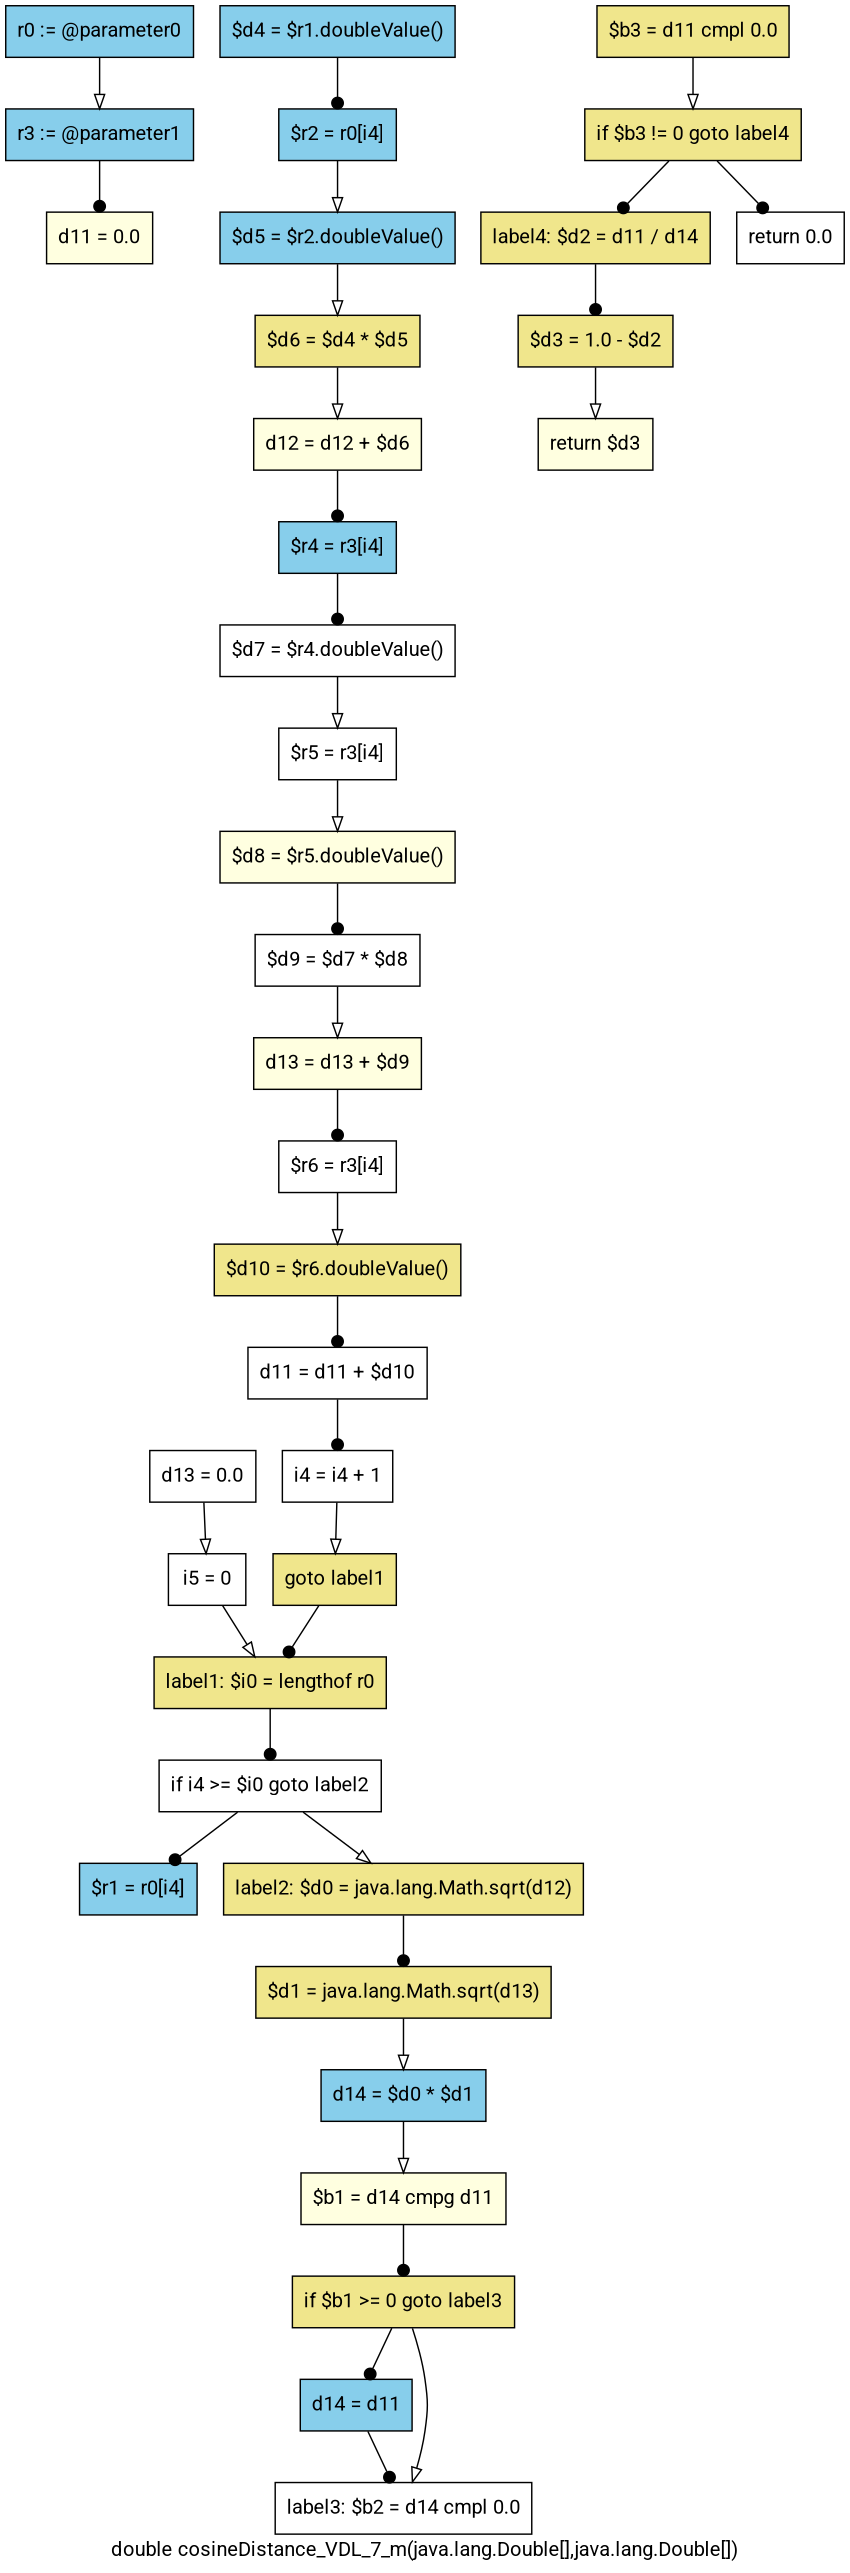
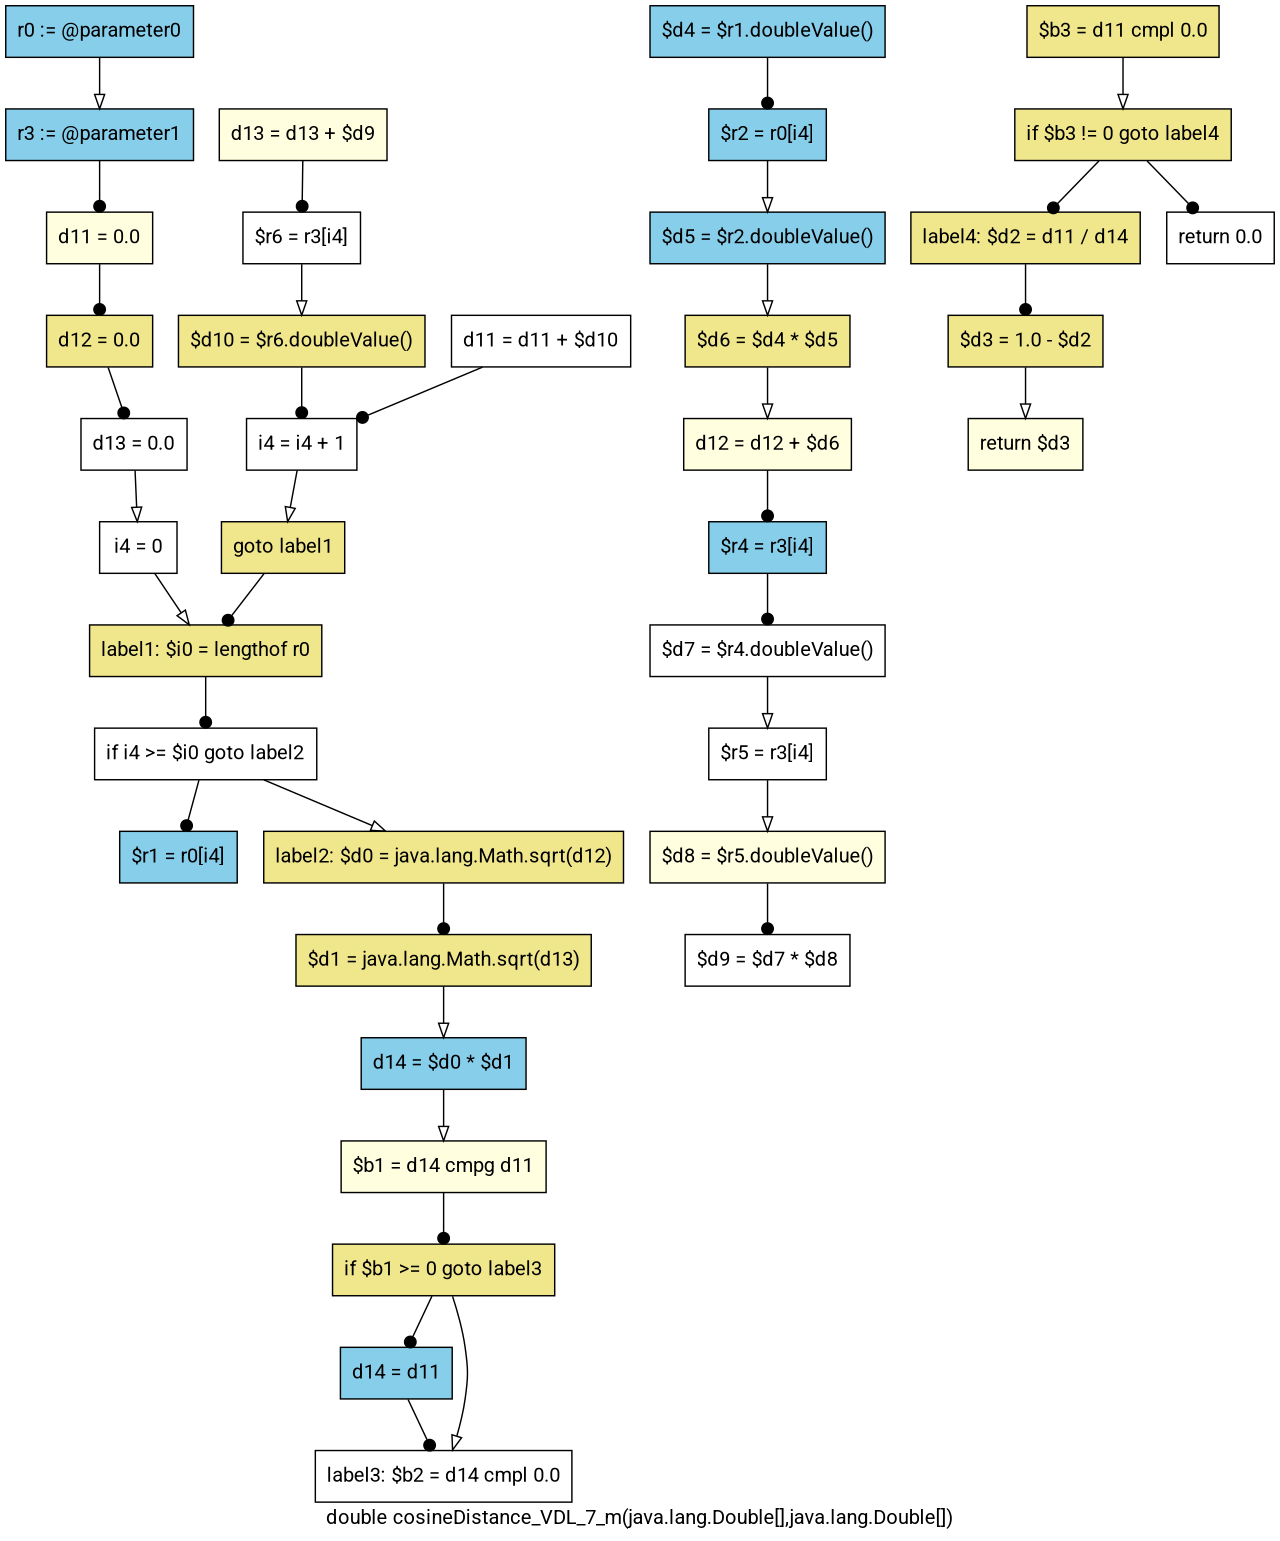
none -> (100, 341)
(338, 1005) -> none
(338, 1316) -> (302, 387)
(207, 1580) -> (138, 548)
